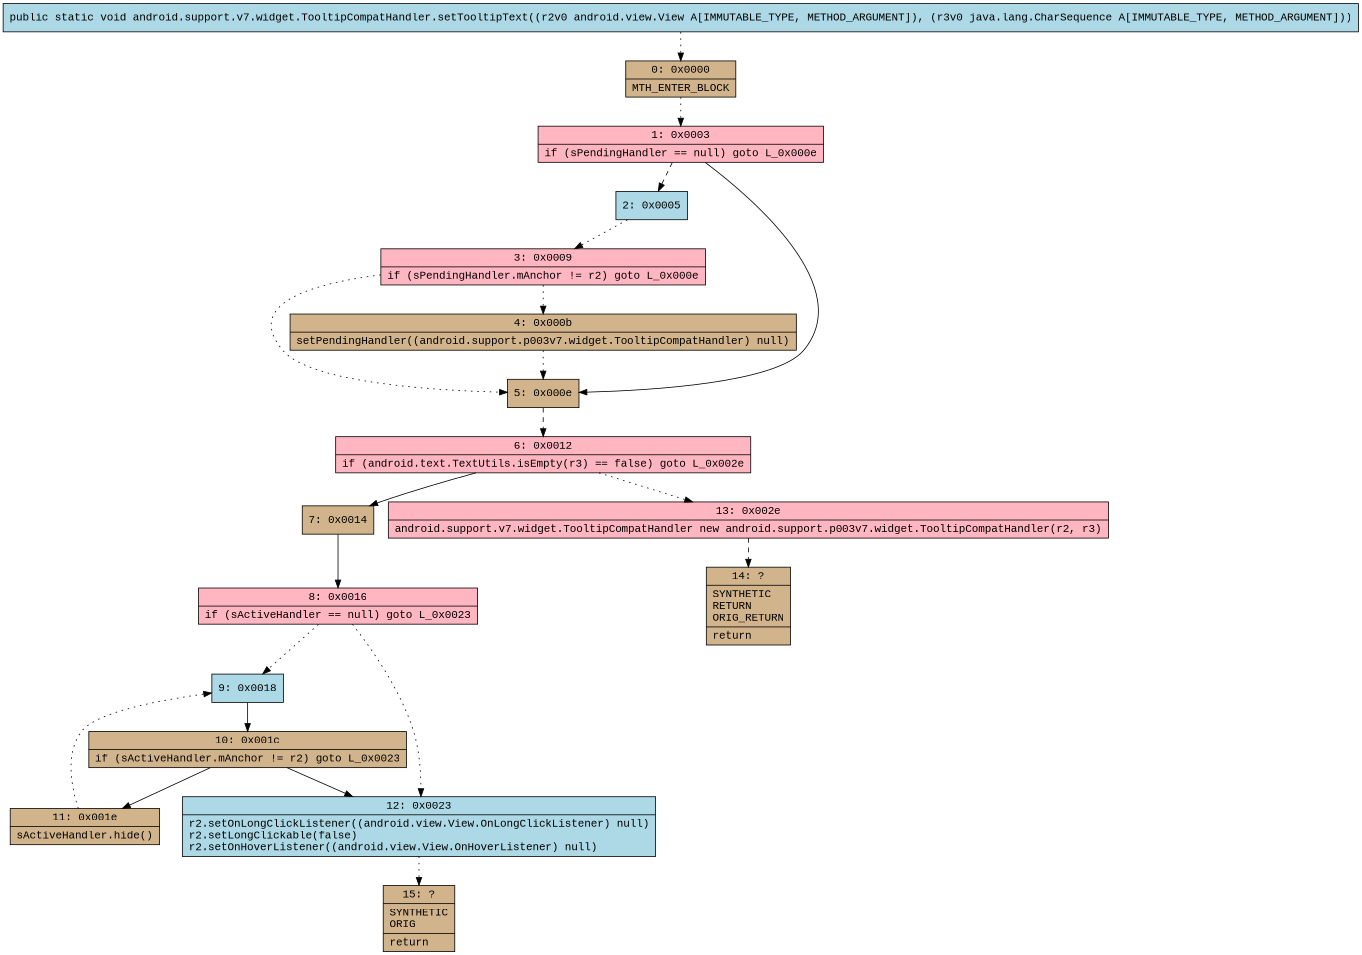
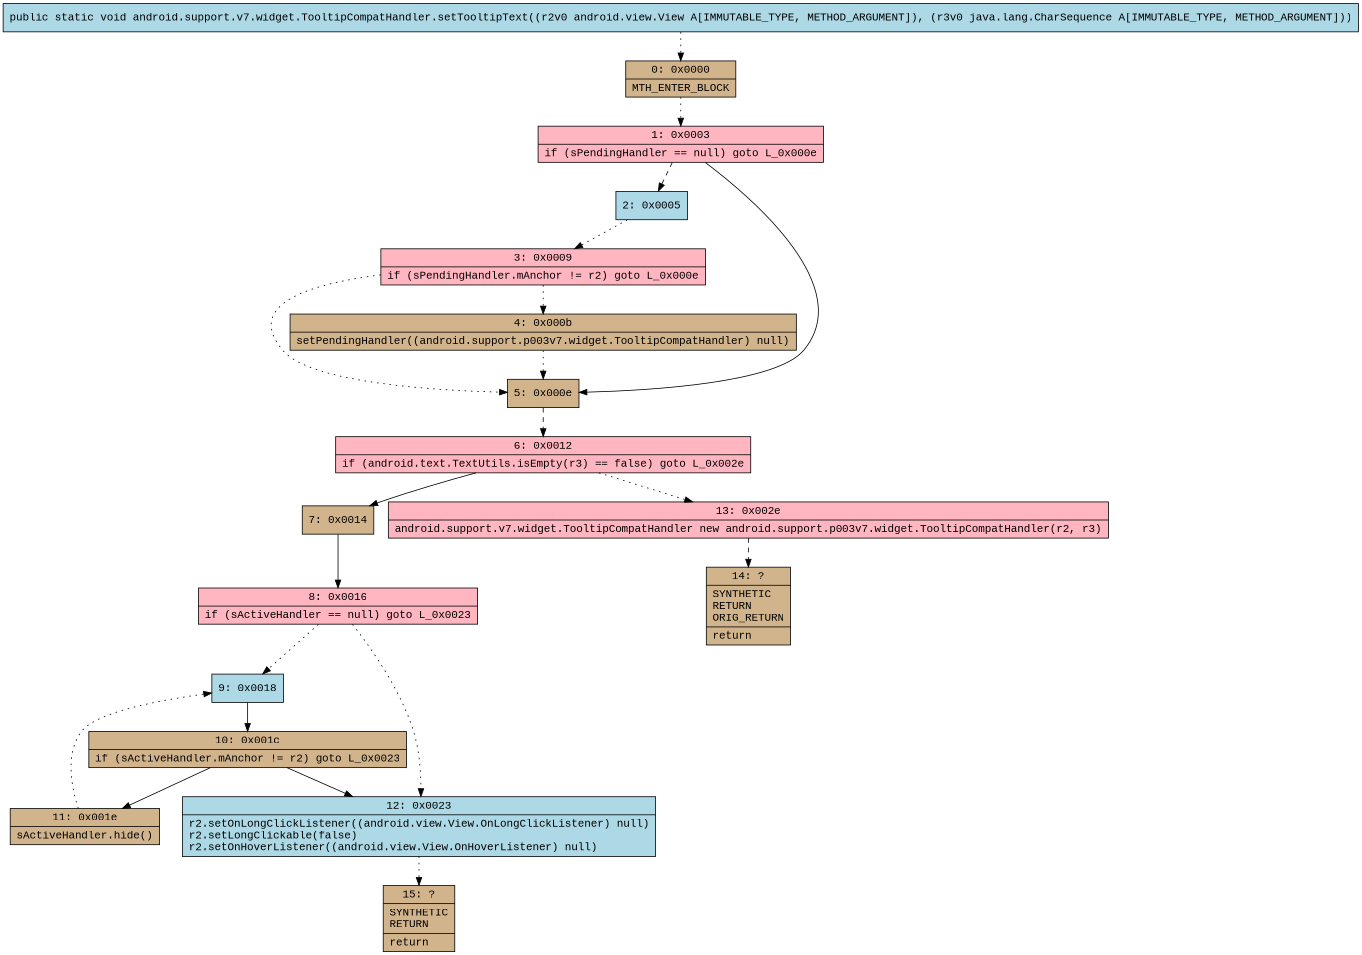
(403, 924) -> (409, 924)
